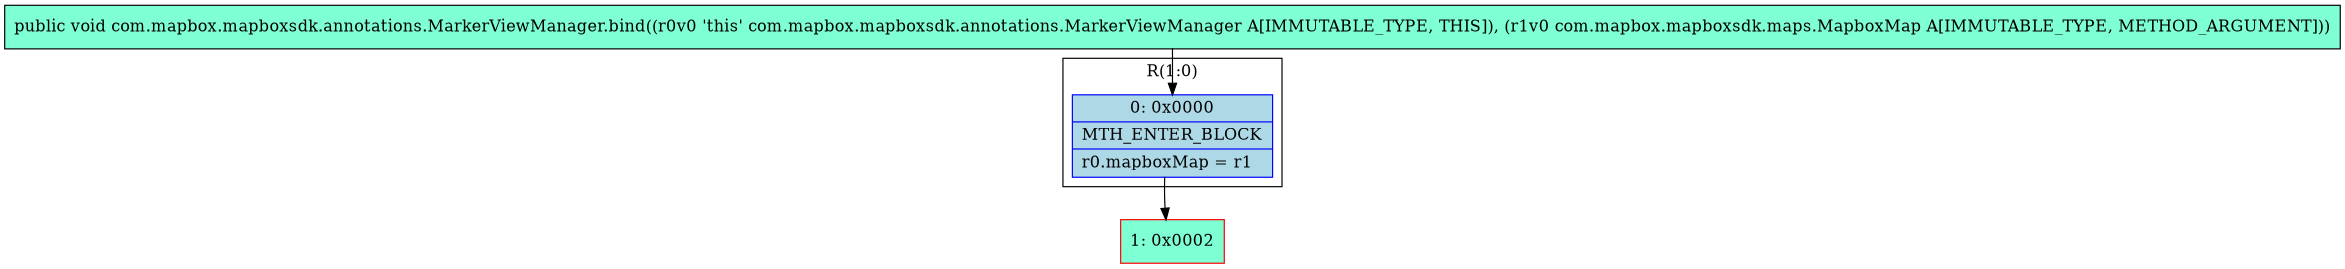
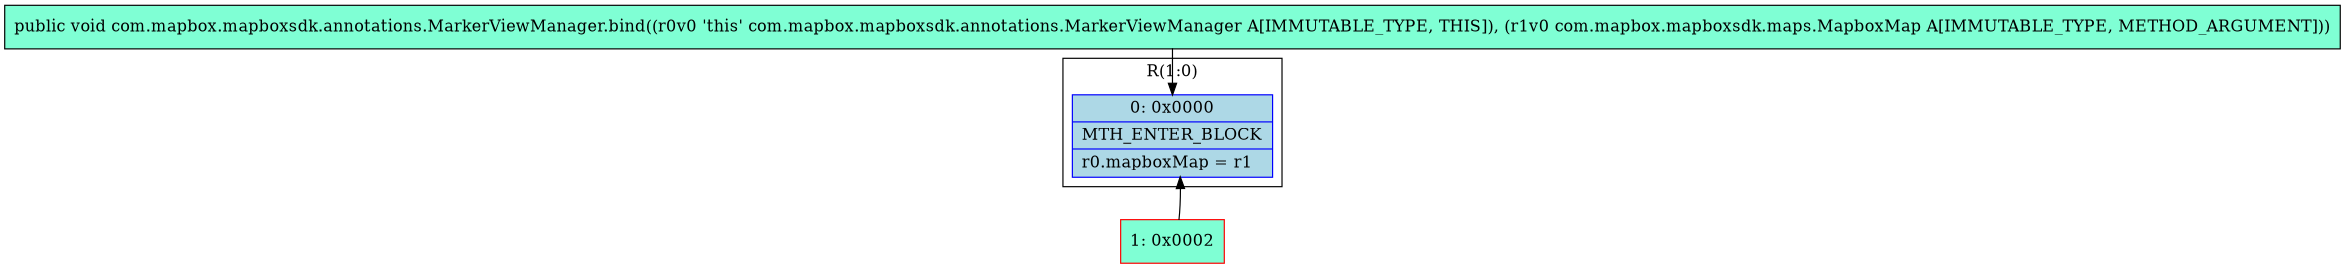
(1165, 194) -> (1180, 204)
